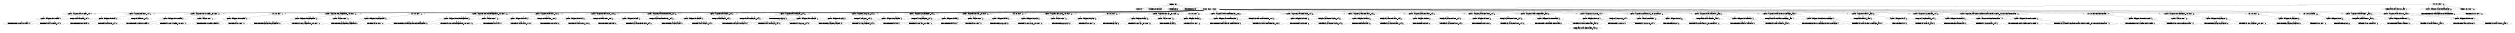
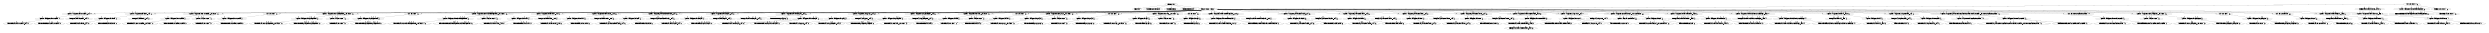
(1421, 24) -> none
